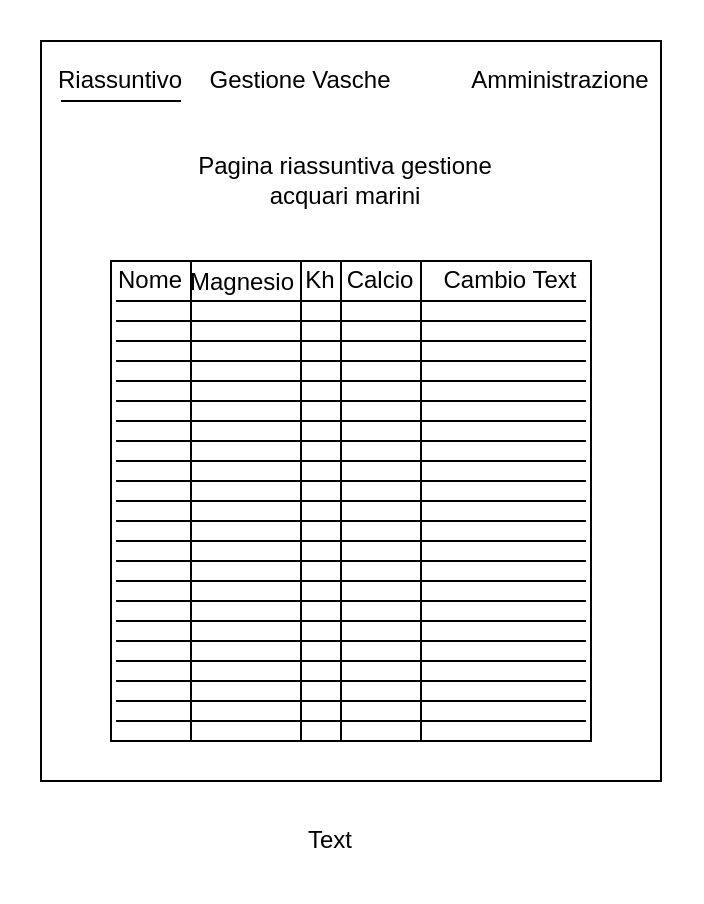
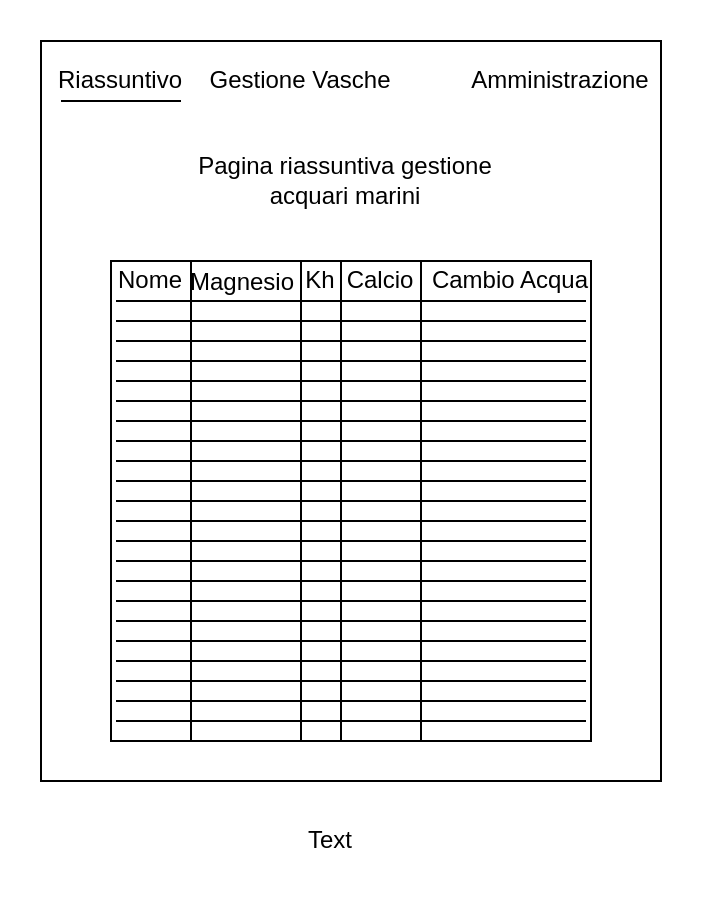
(511, 281) -> (511, 281)
